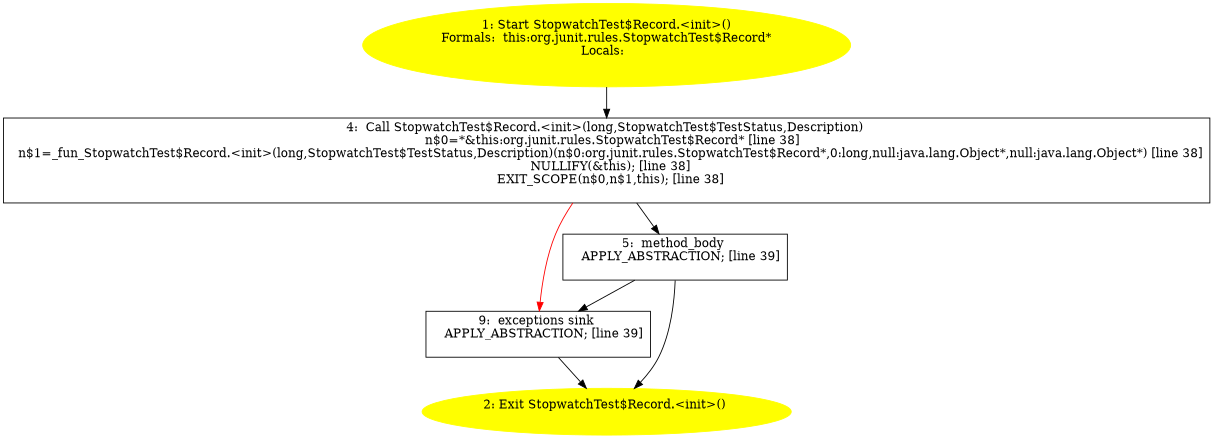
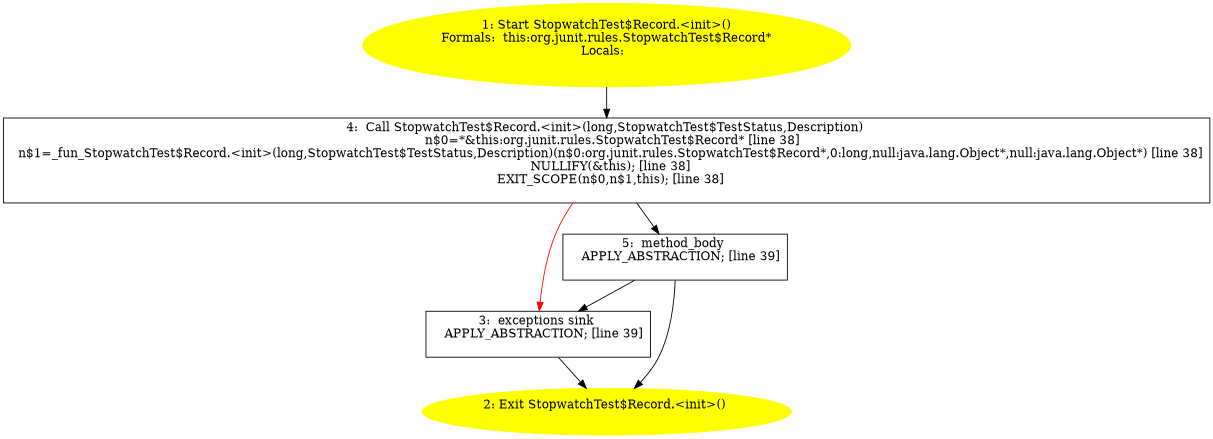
(538, 334) -> (538, 334)
